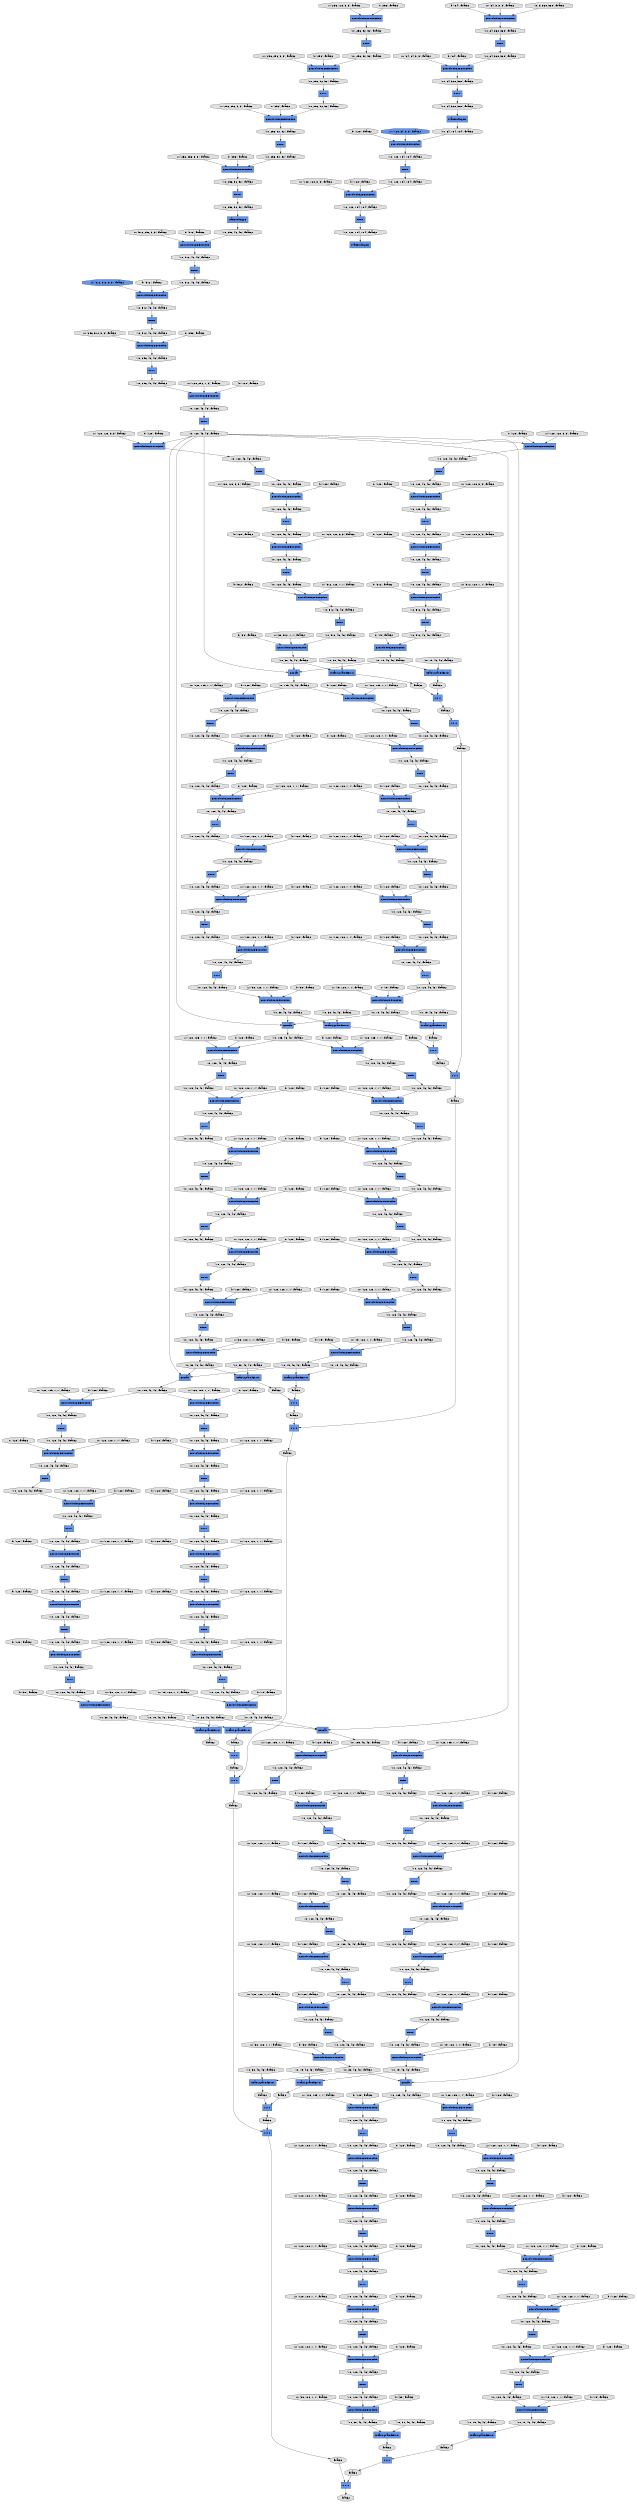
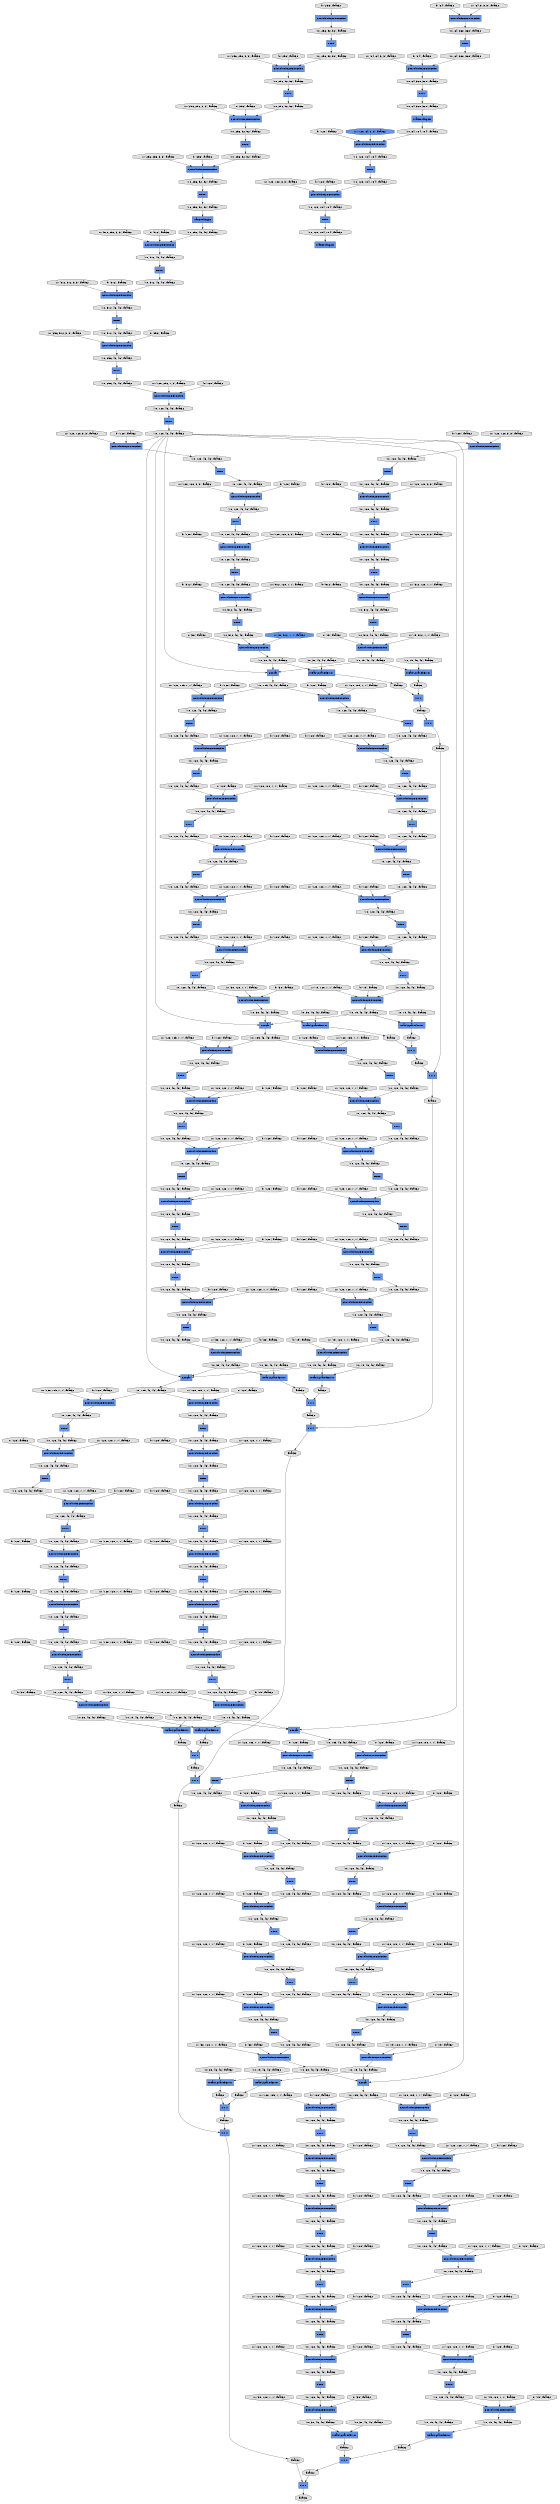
(344, 6) -> none
(549, 6) -> none
(107, 283) -> (72, 283)
(289, 635) -> (289, 635)
none -> (425, 635)
